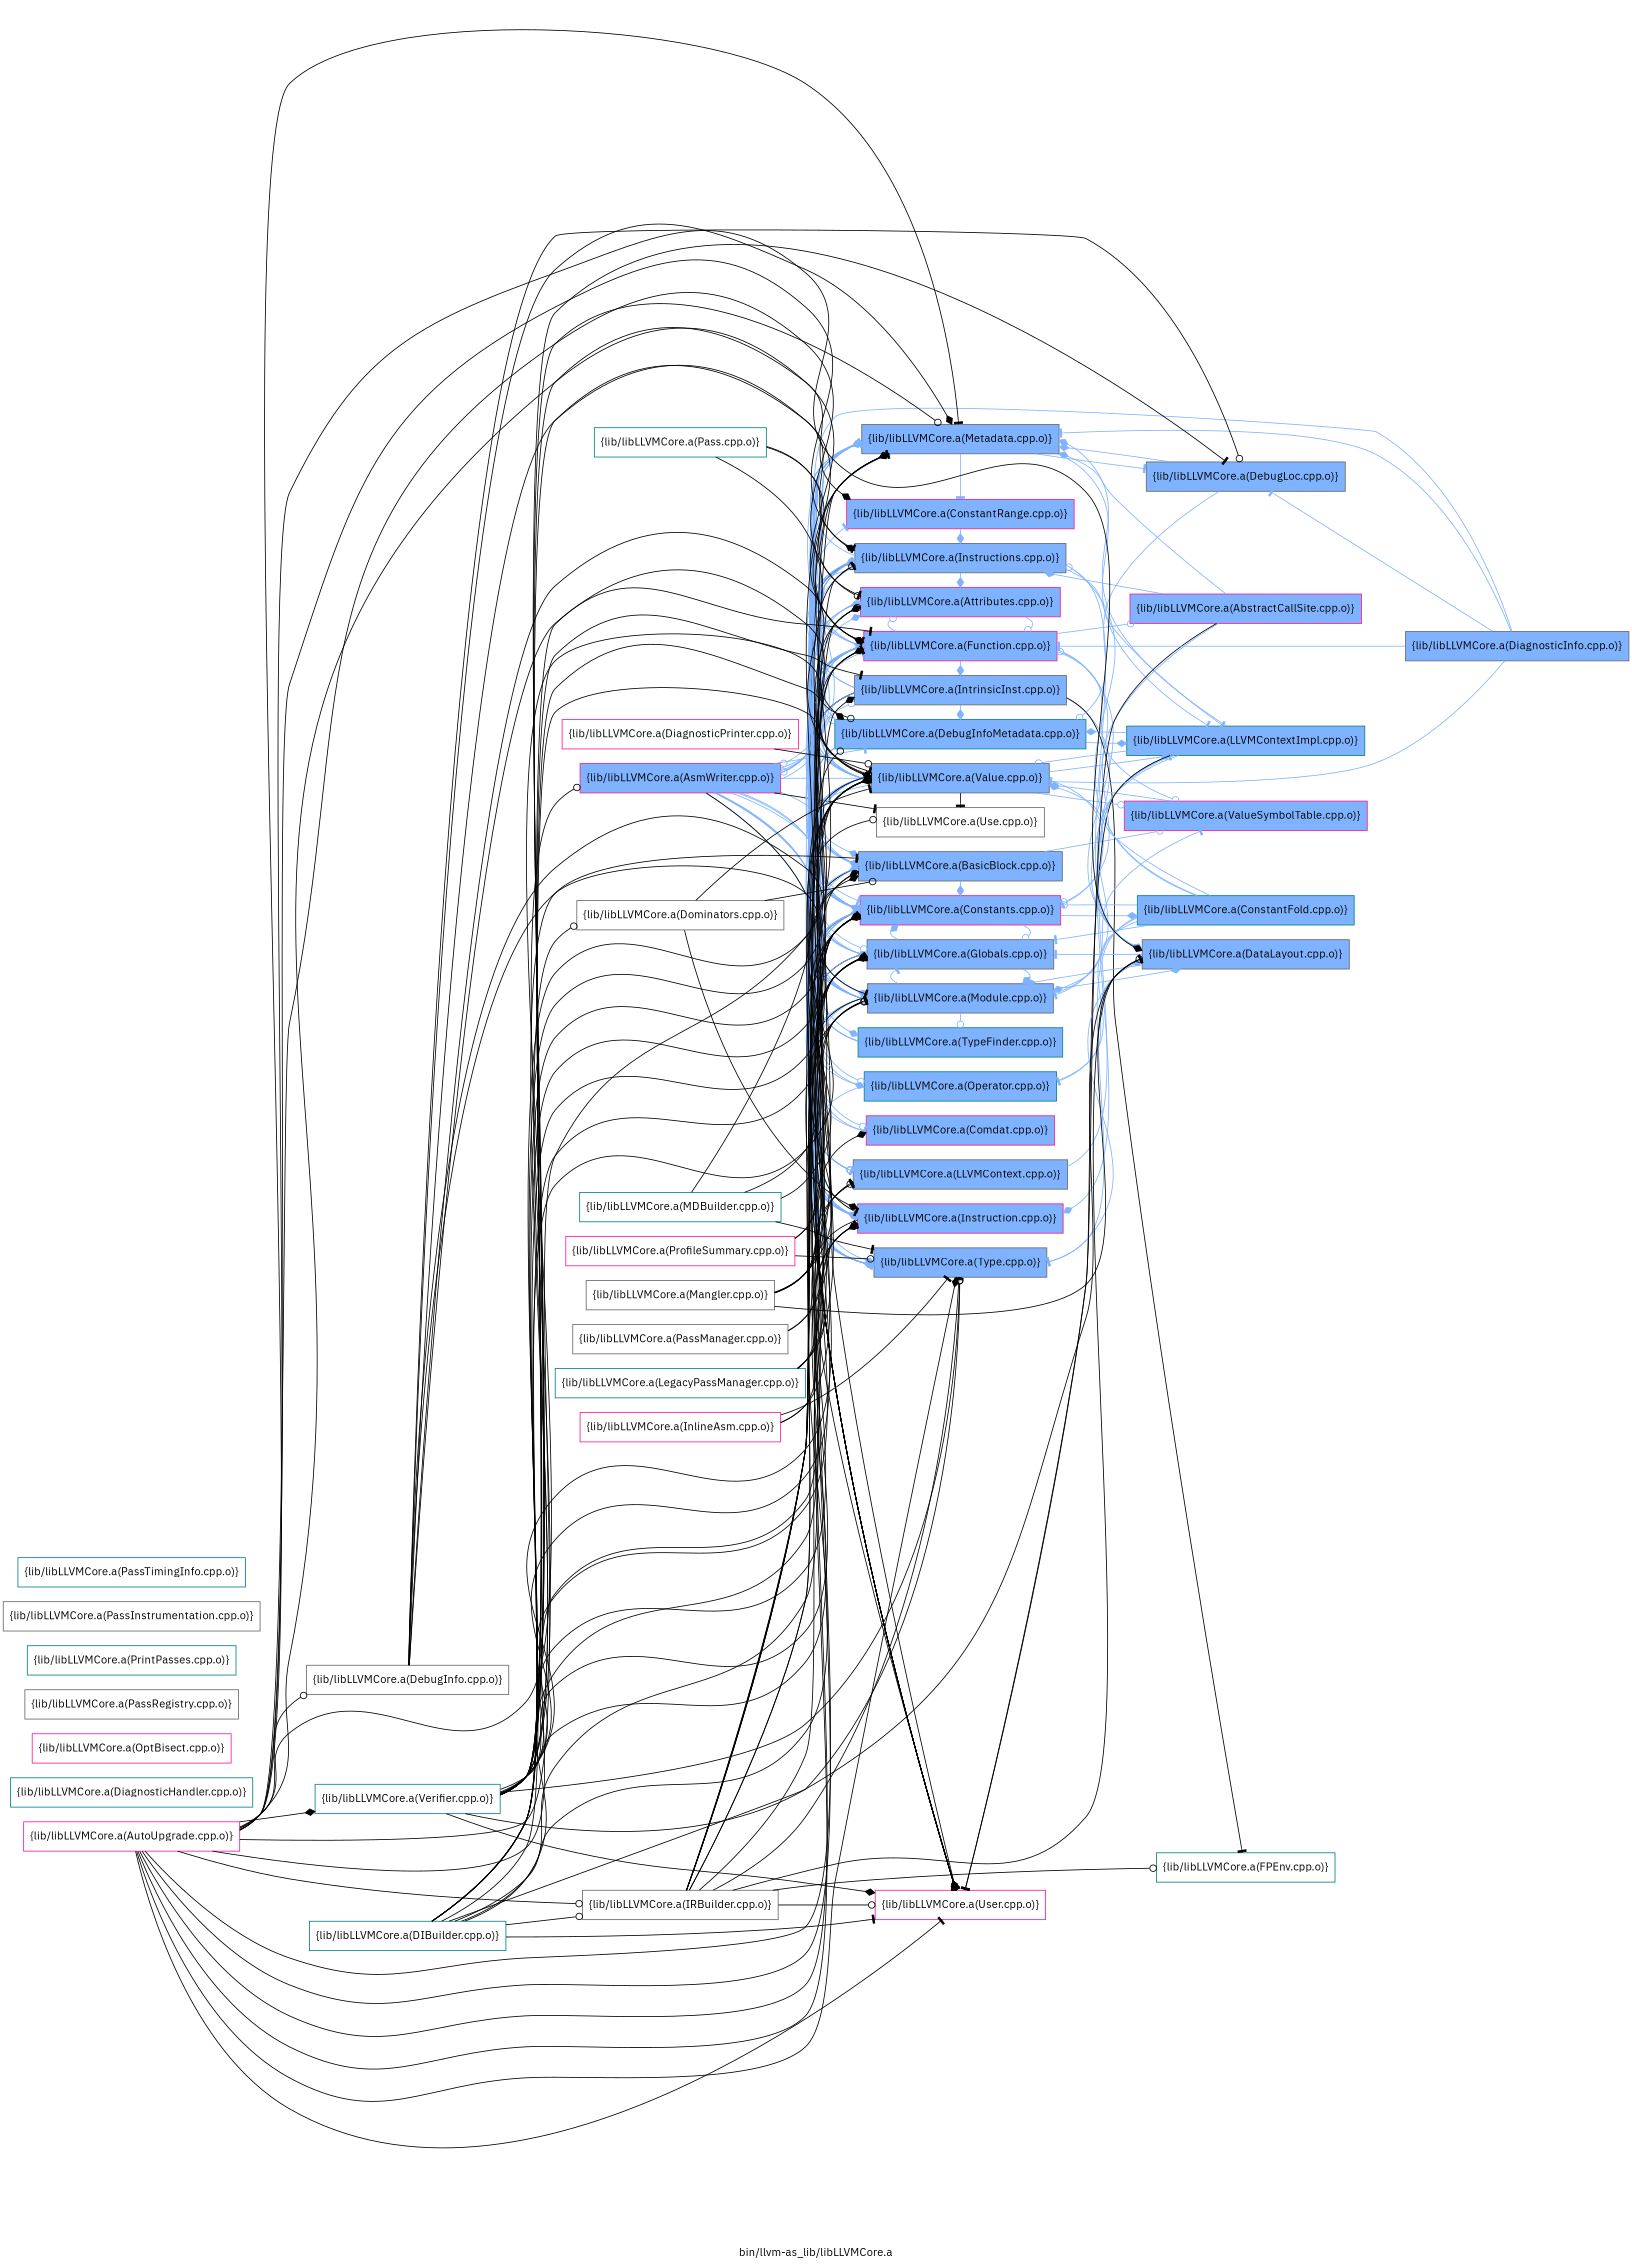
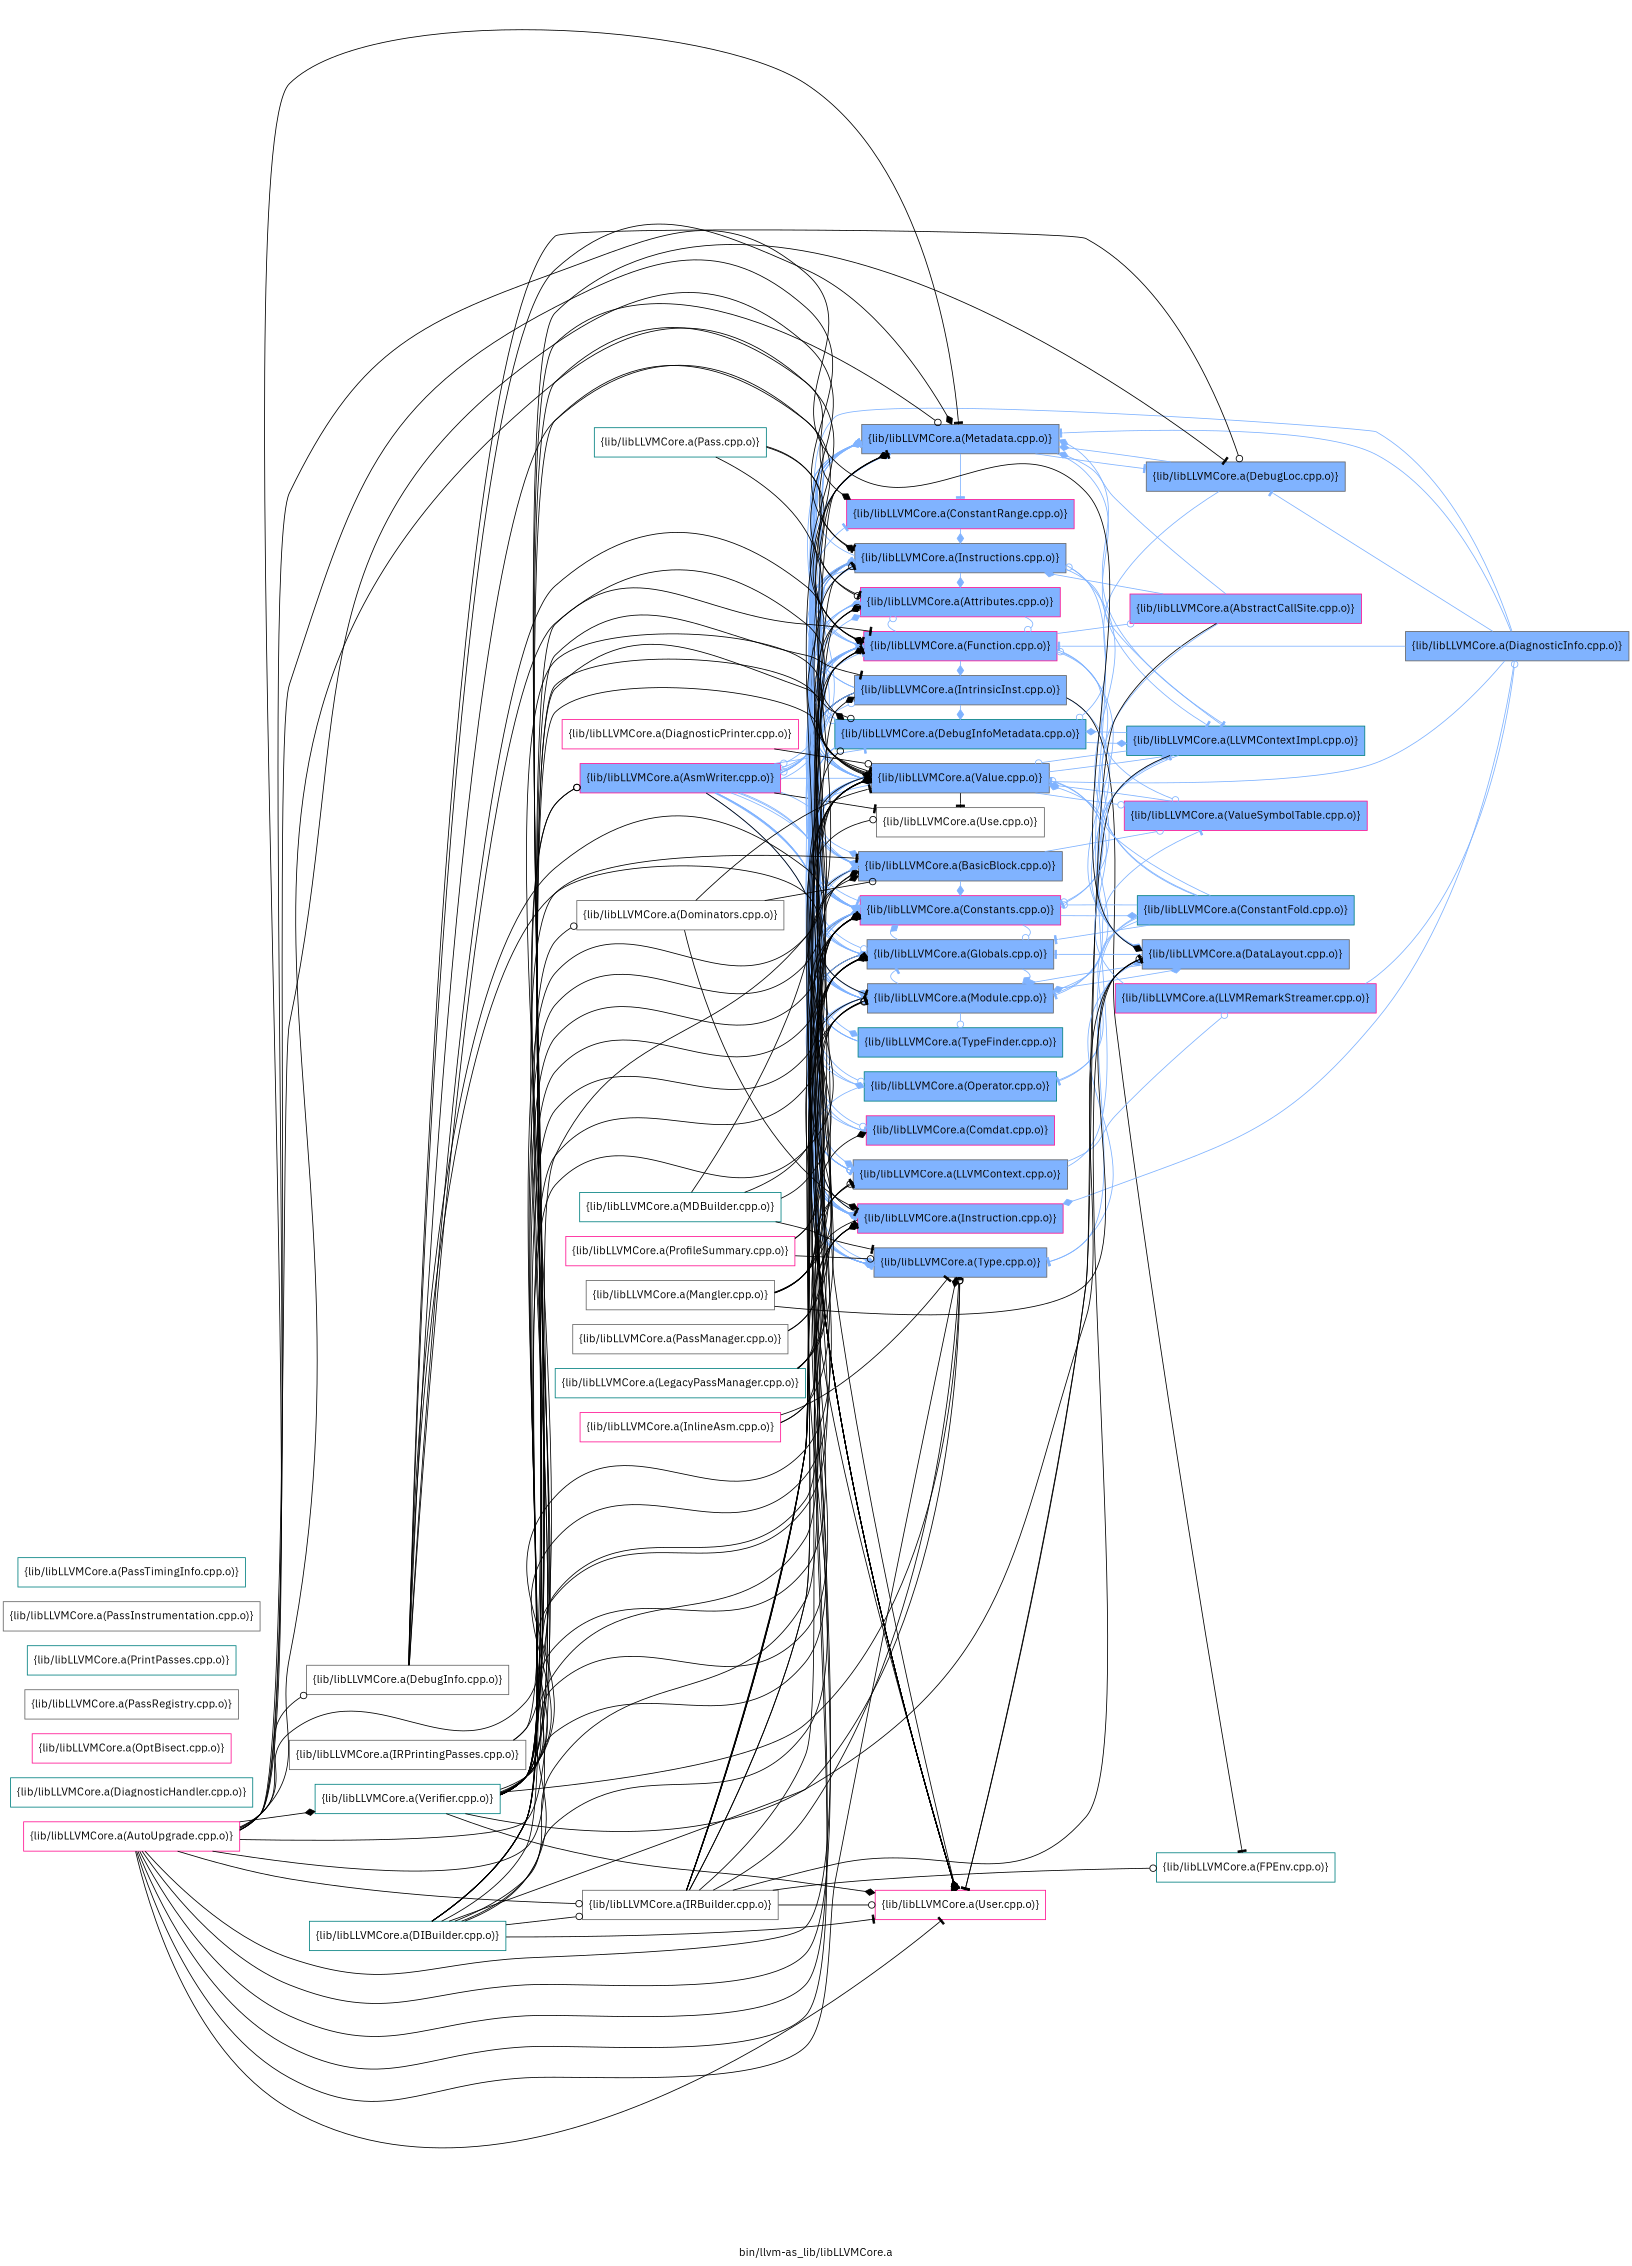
none -> (817, 958)
(1101, 971) -> (1385, 1008)
none -> (1246, 998)
none -> (408, 1755)
